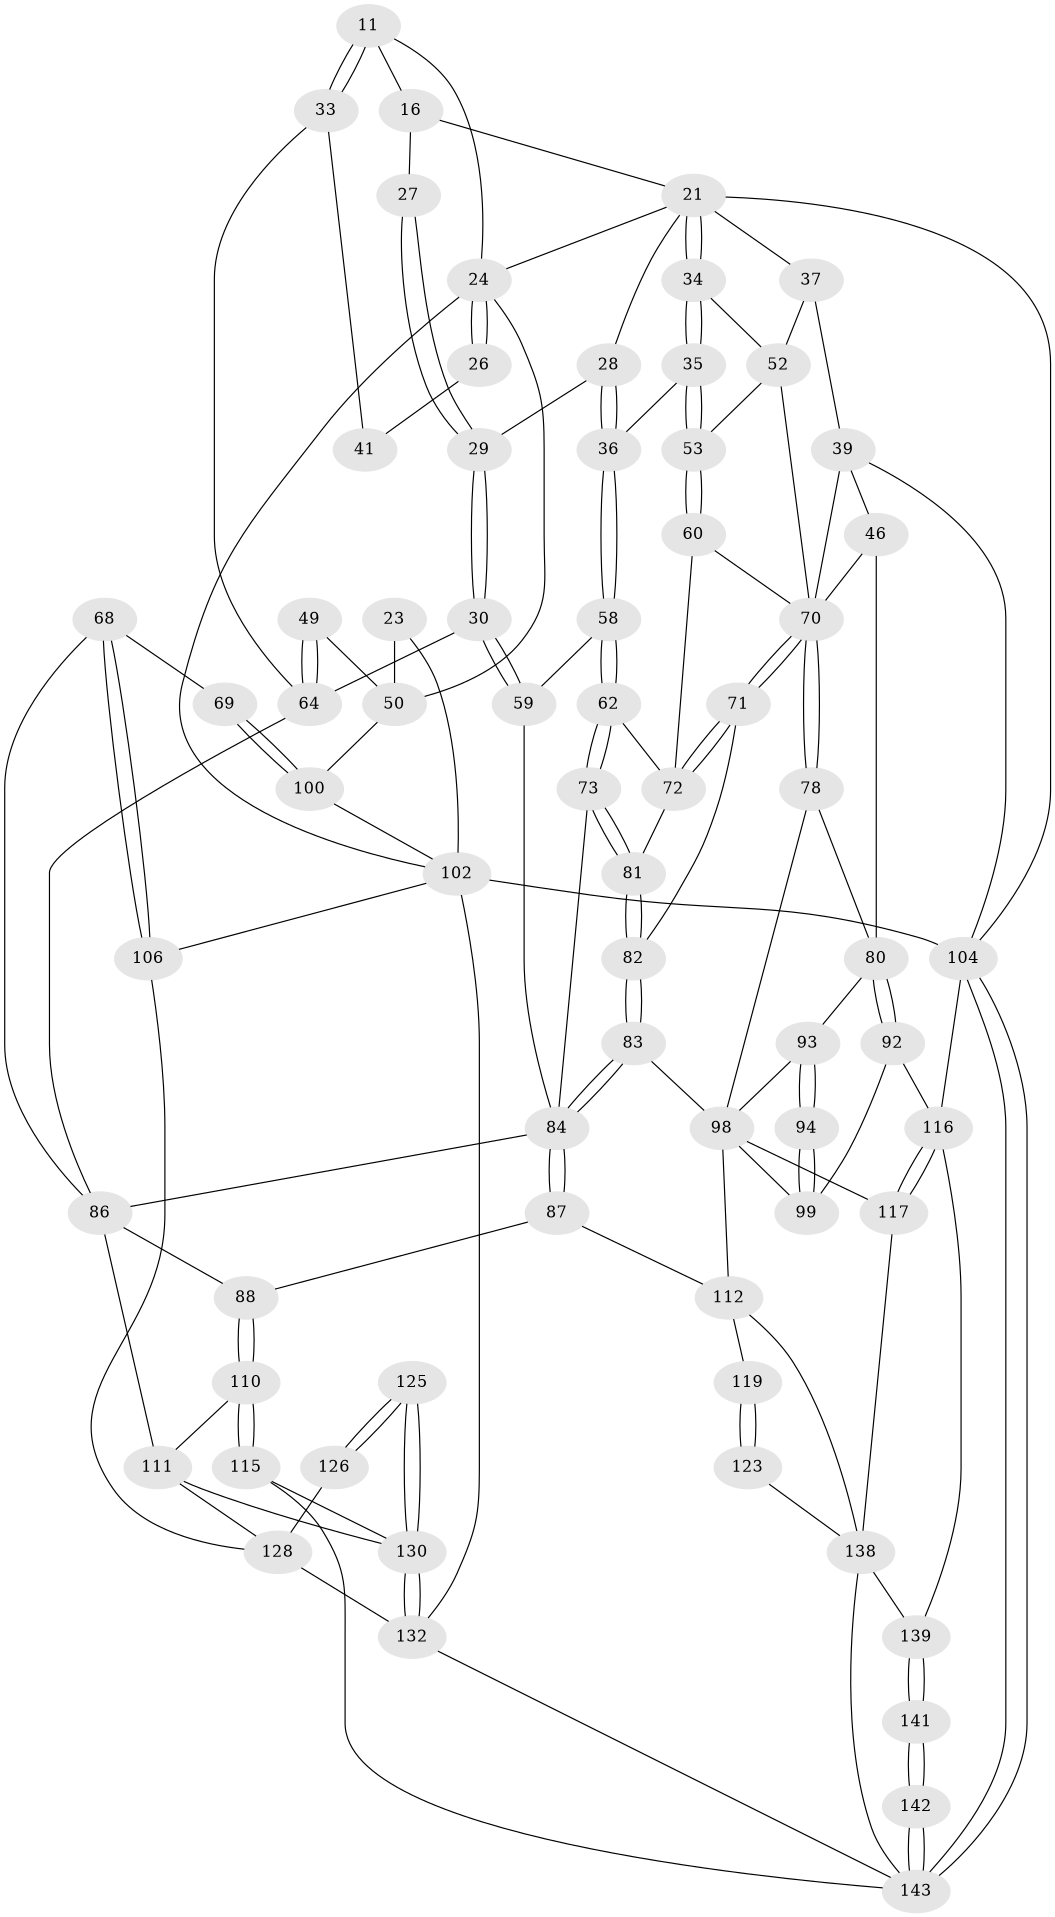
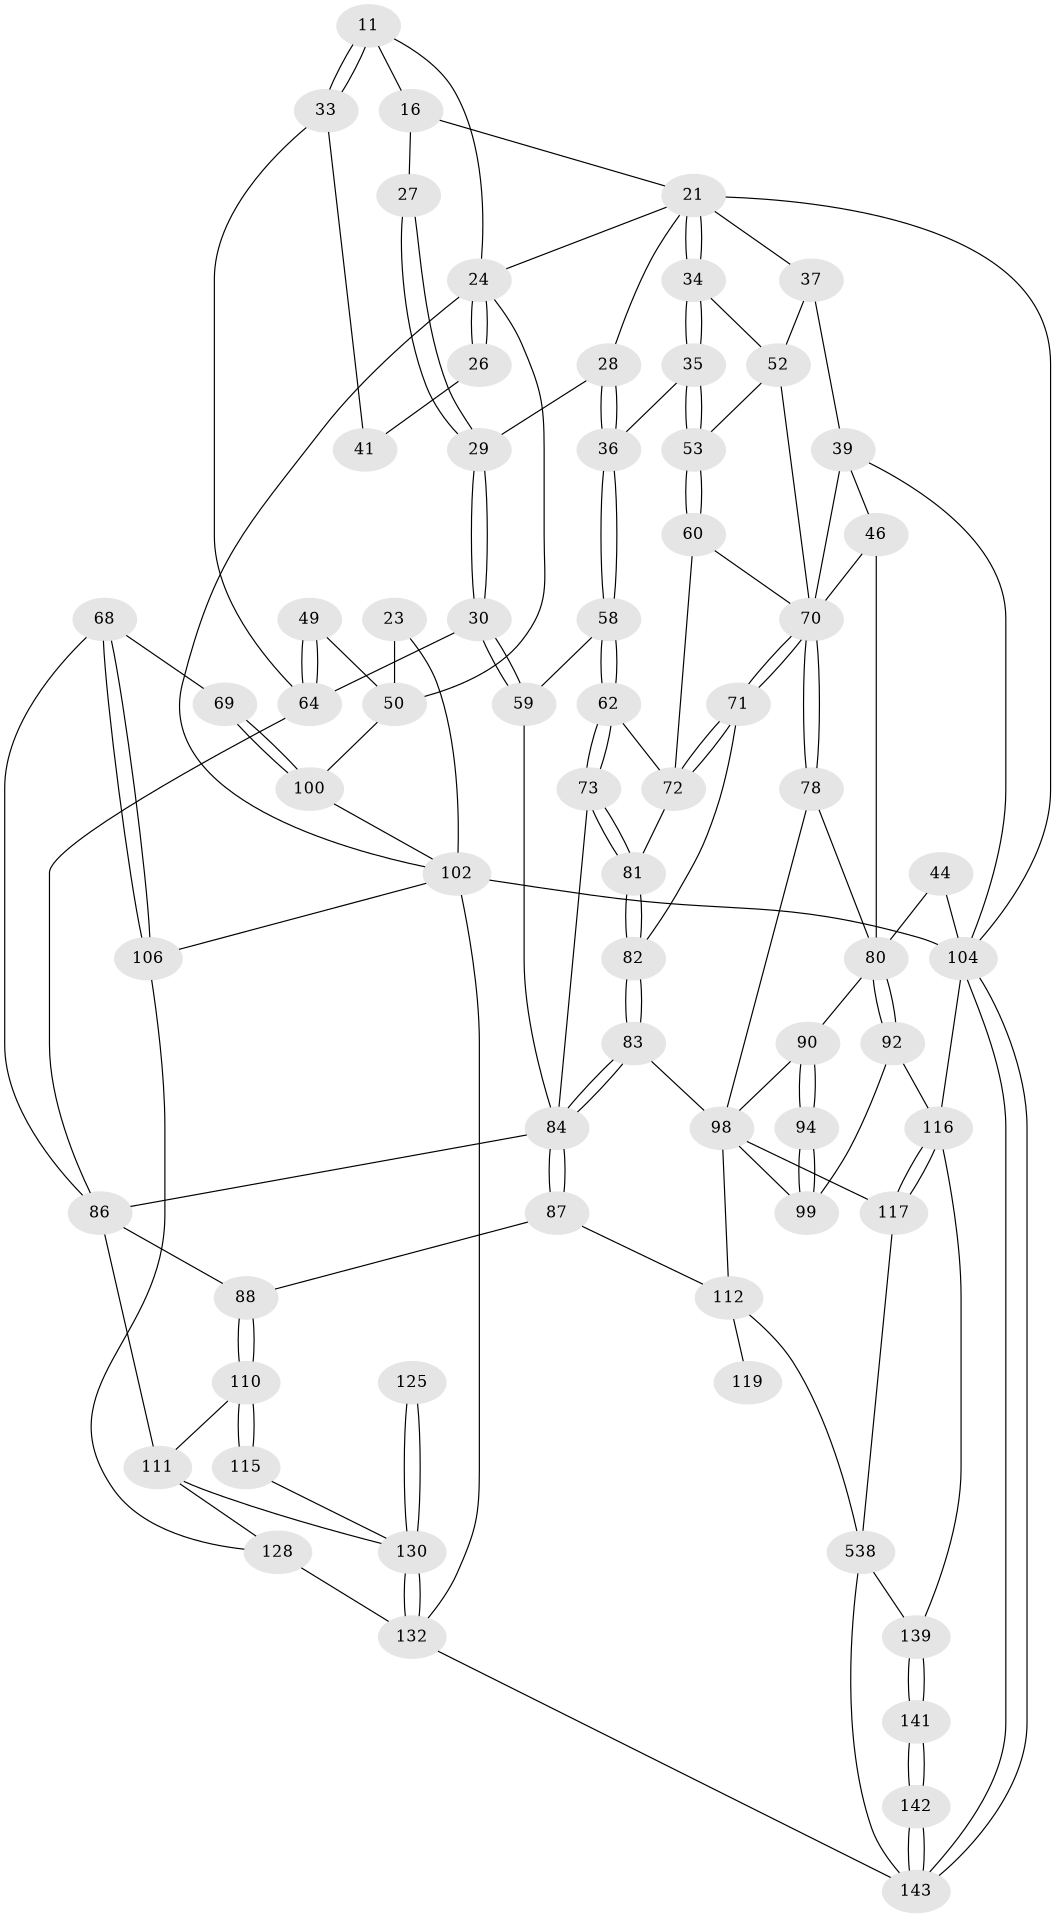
none -> (941, 874)
(808, 1044) -> (808, 1044)
(334, 1468) -> none
(748, 1468) -> none
(861, 1552) -> (861, 1552)
(464, 1815) -> none
